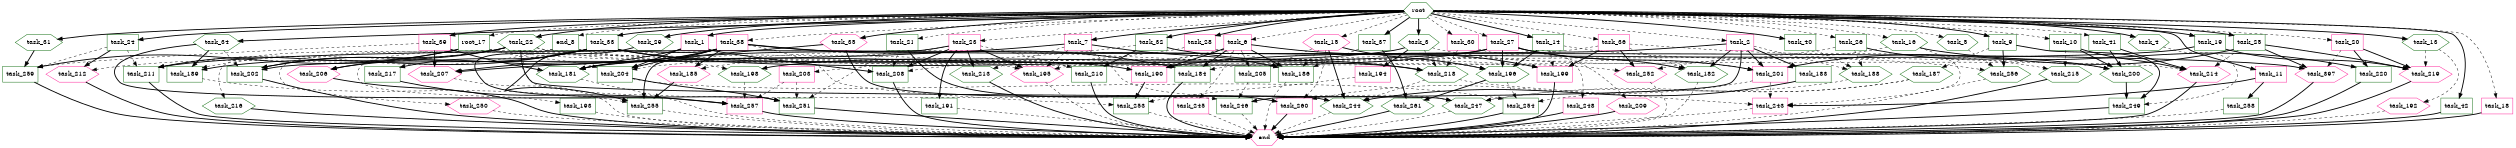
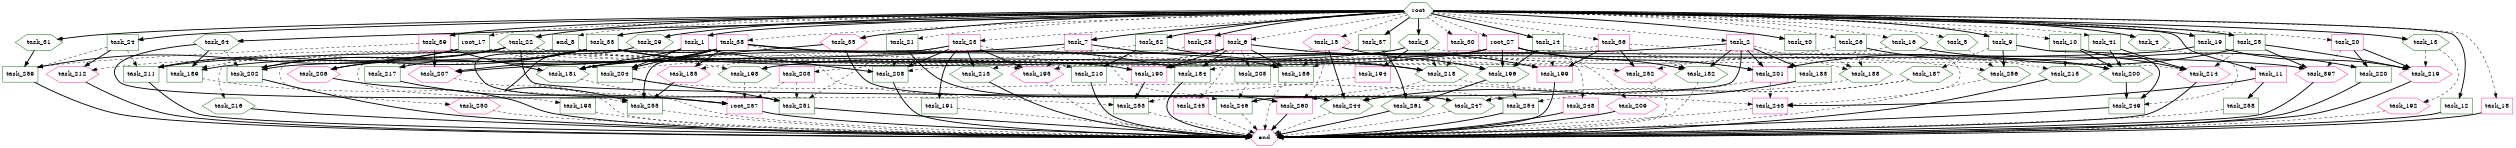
(1503, 42) -> (1503, 42)
(745, 106) -> (745, 106)
(2457, 106) -> (2457, 106)
